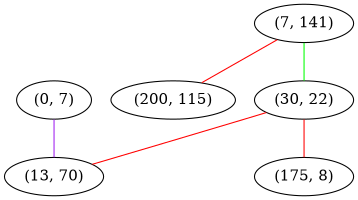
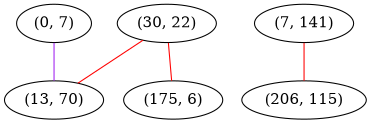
(304, 62) -> none
(173, 100) -> (304, 100)
(304, 177) -> (173, 100)
